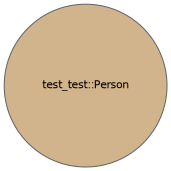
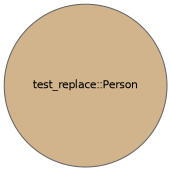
(86, 86) -> (86, 86)
